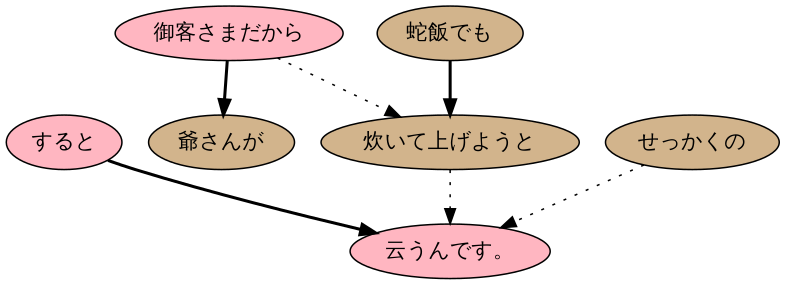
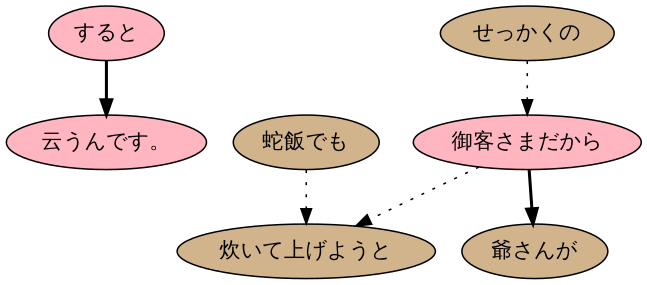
(450, 80) -> (306, 189)
(450, 189) -> none
(579, 193) -> (527, 80)
